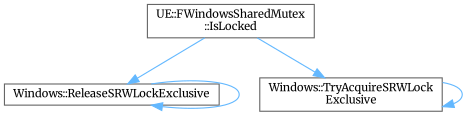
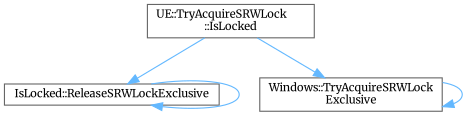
(231, 21) -> (231, 21)
(112, 95) -> (112, 95)
